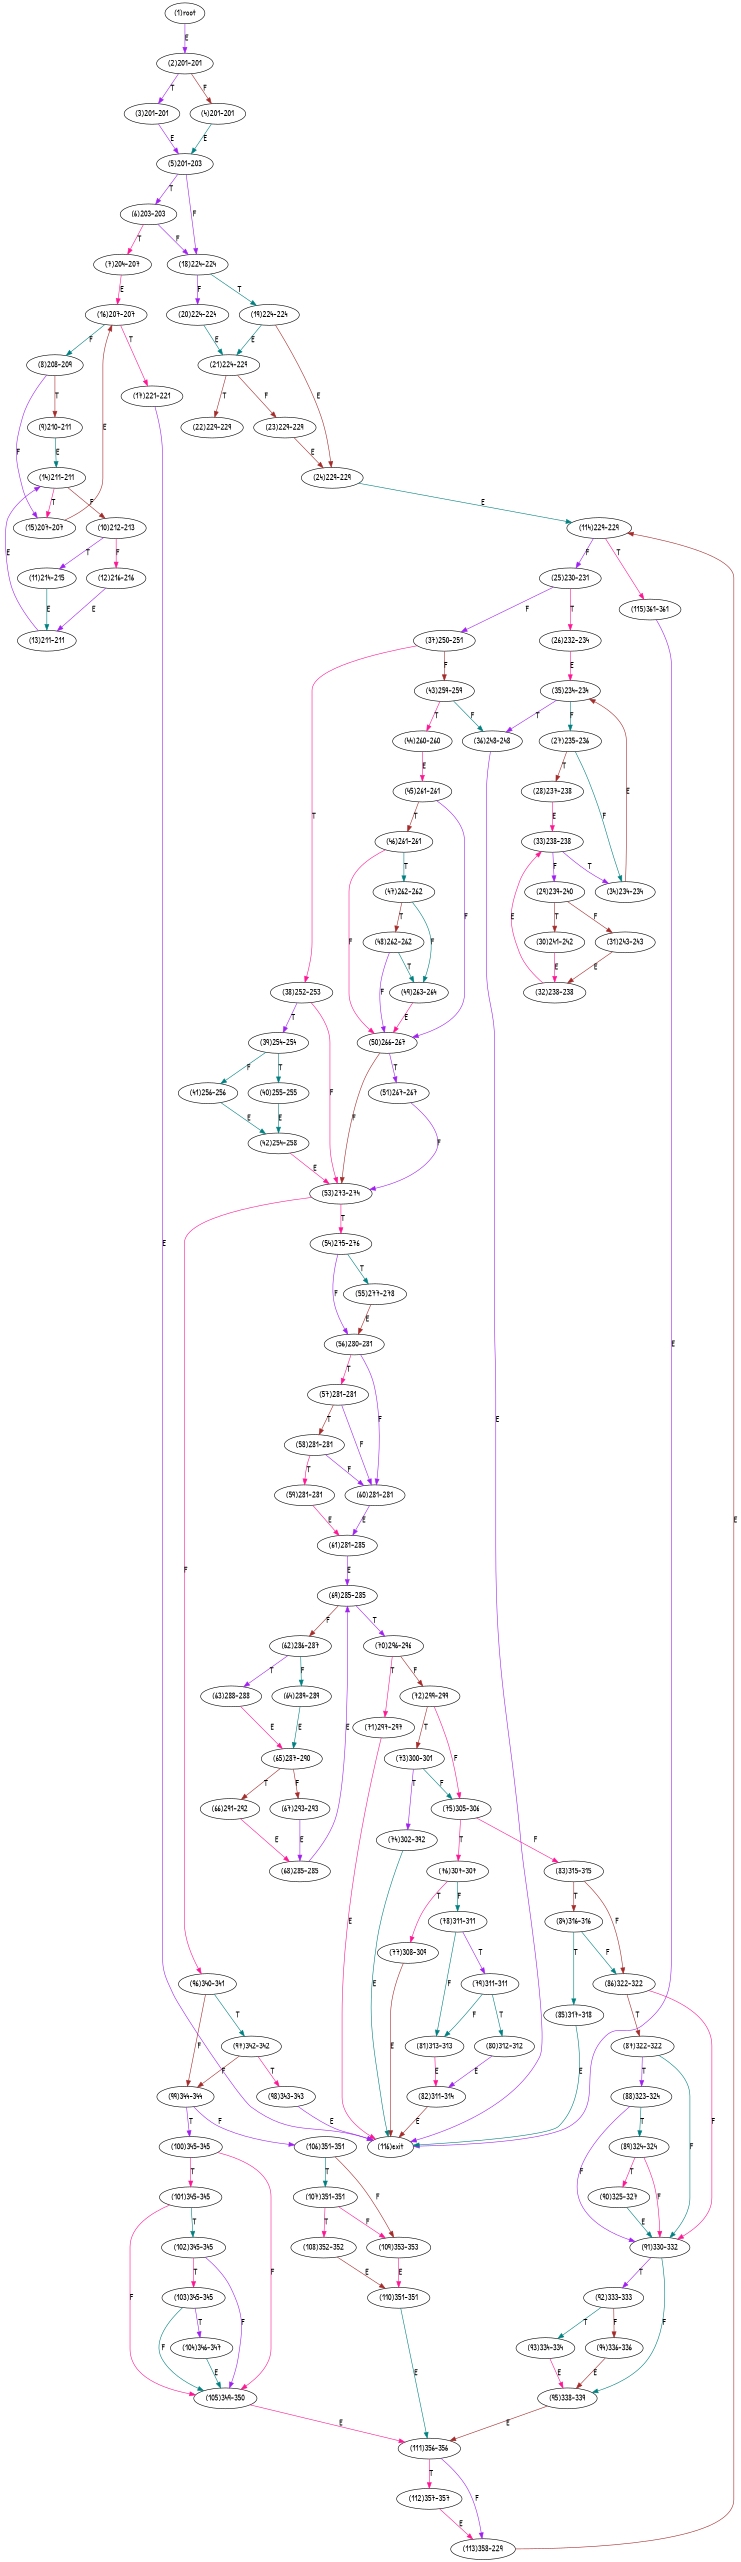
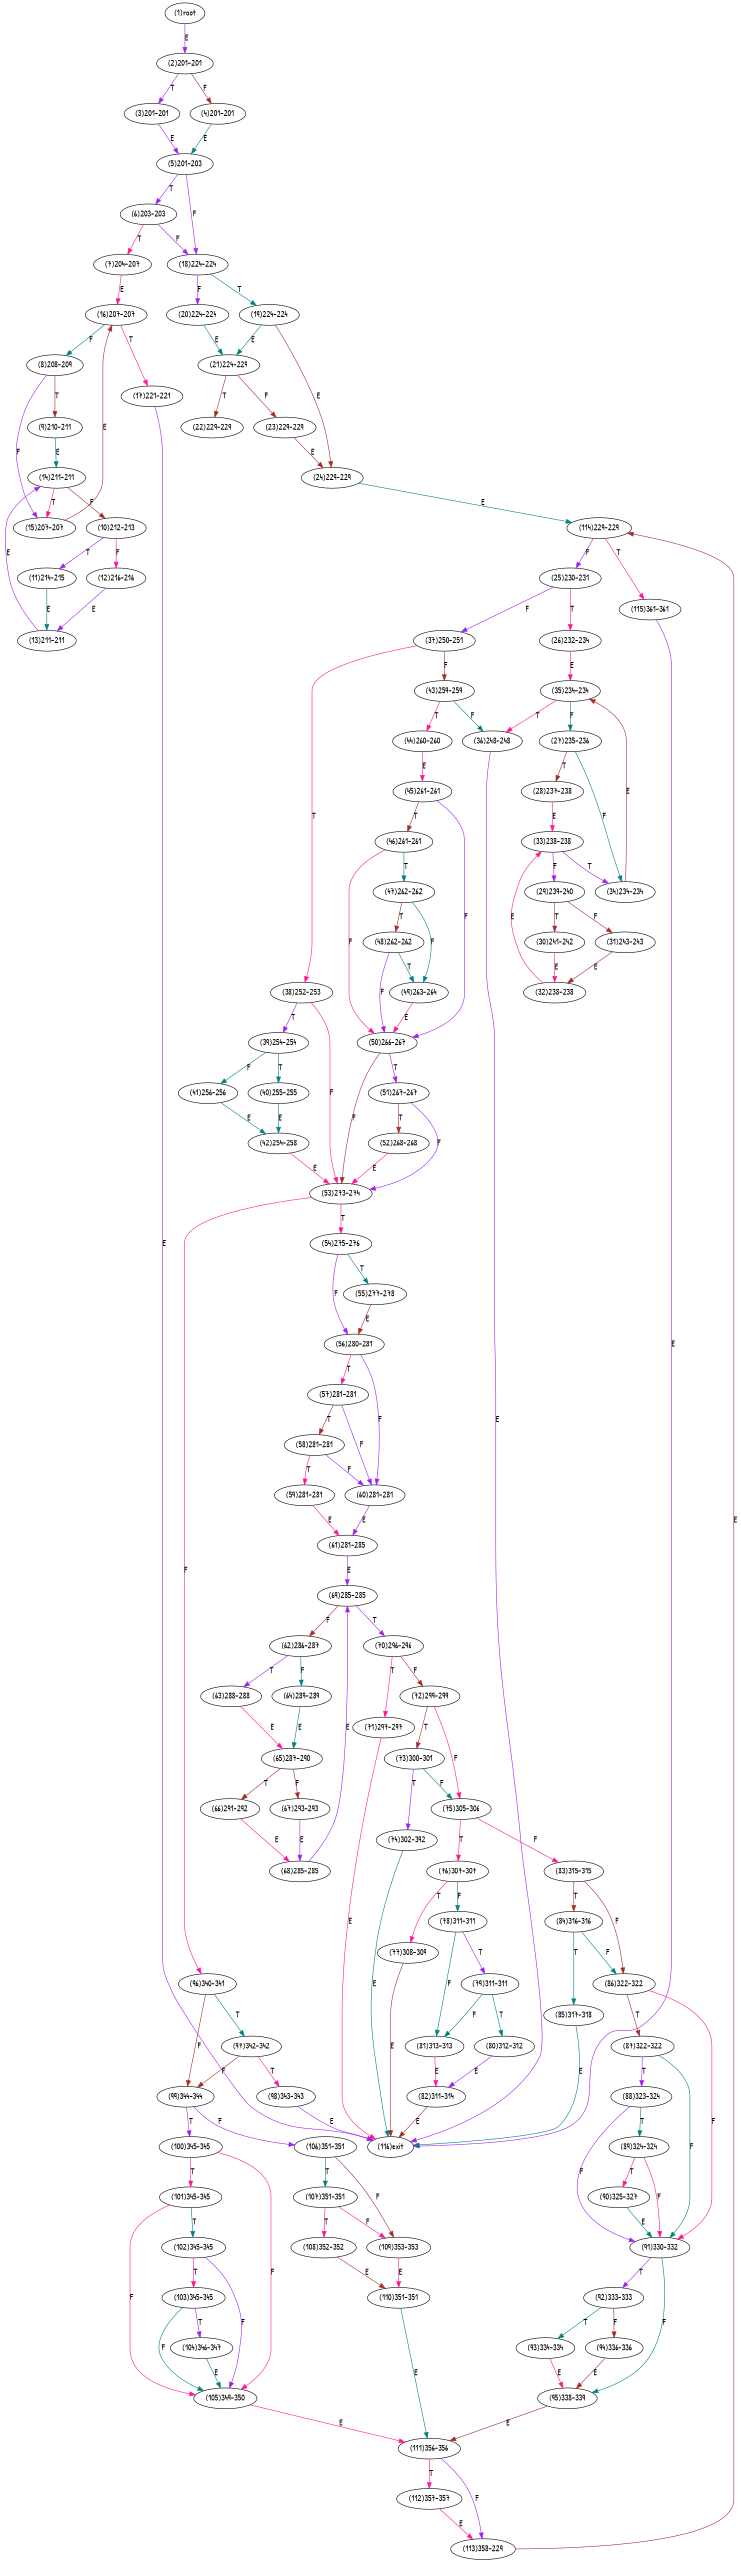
(534, 715) -> (534, 715)
none -> (399, 1143)
